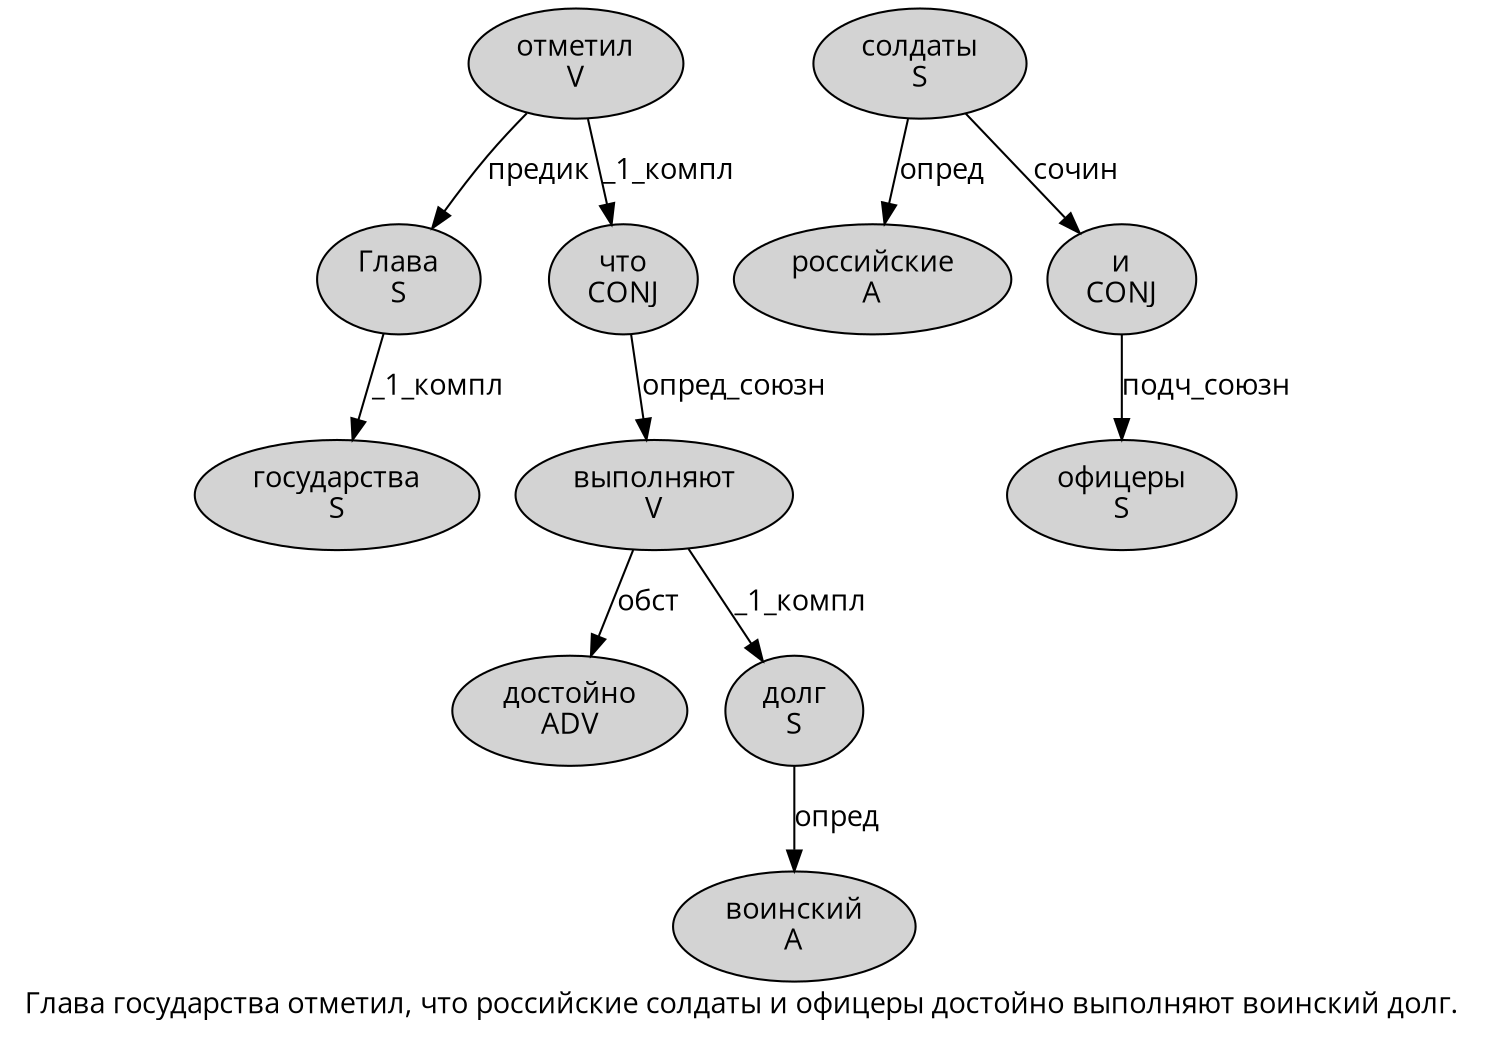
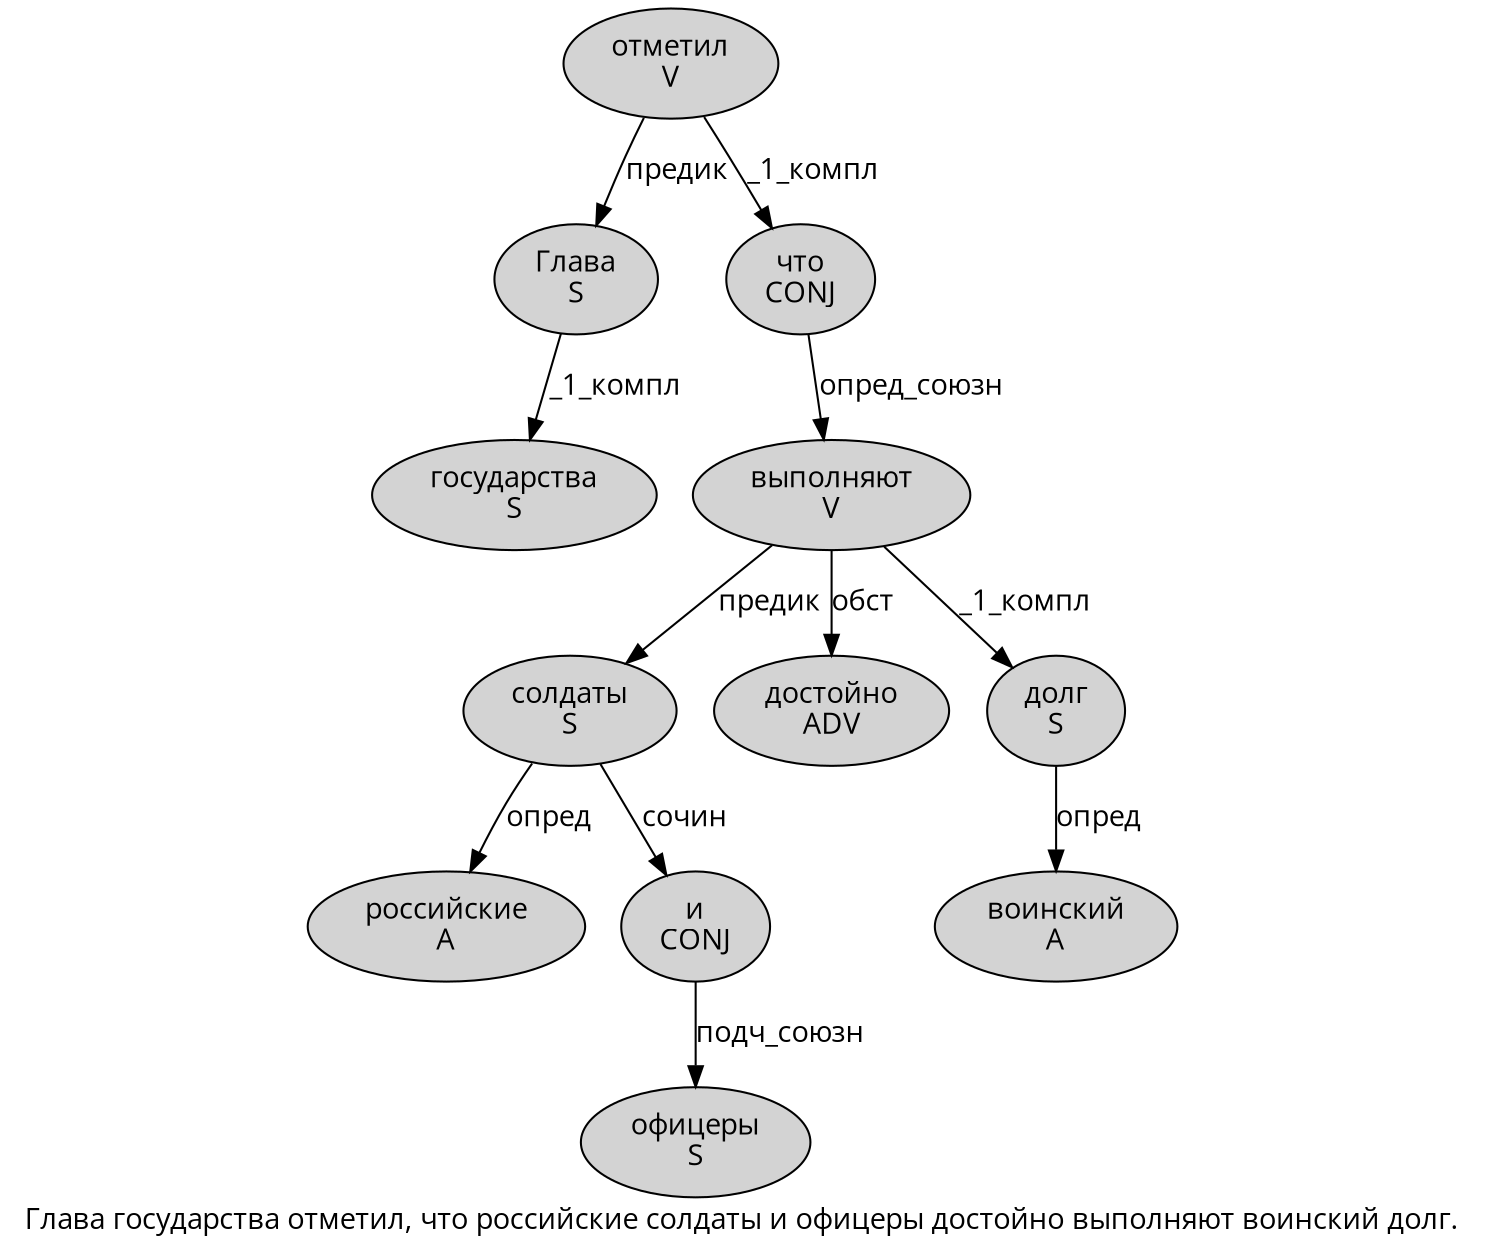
none -> (707, 598)
